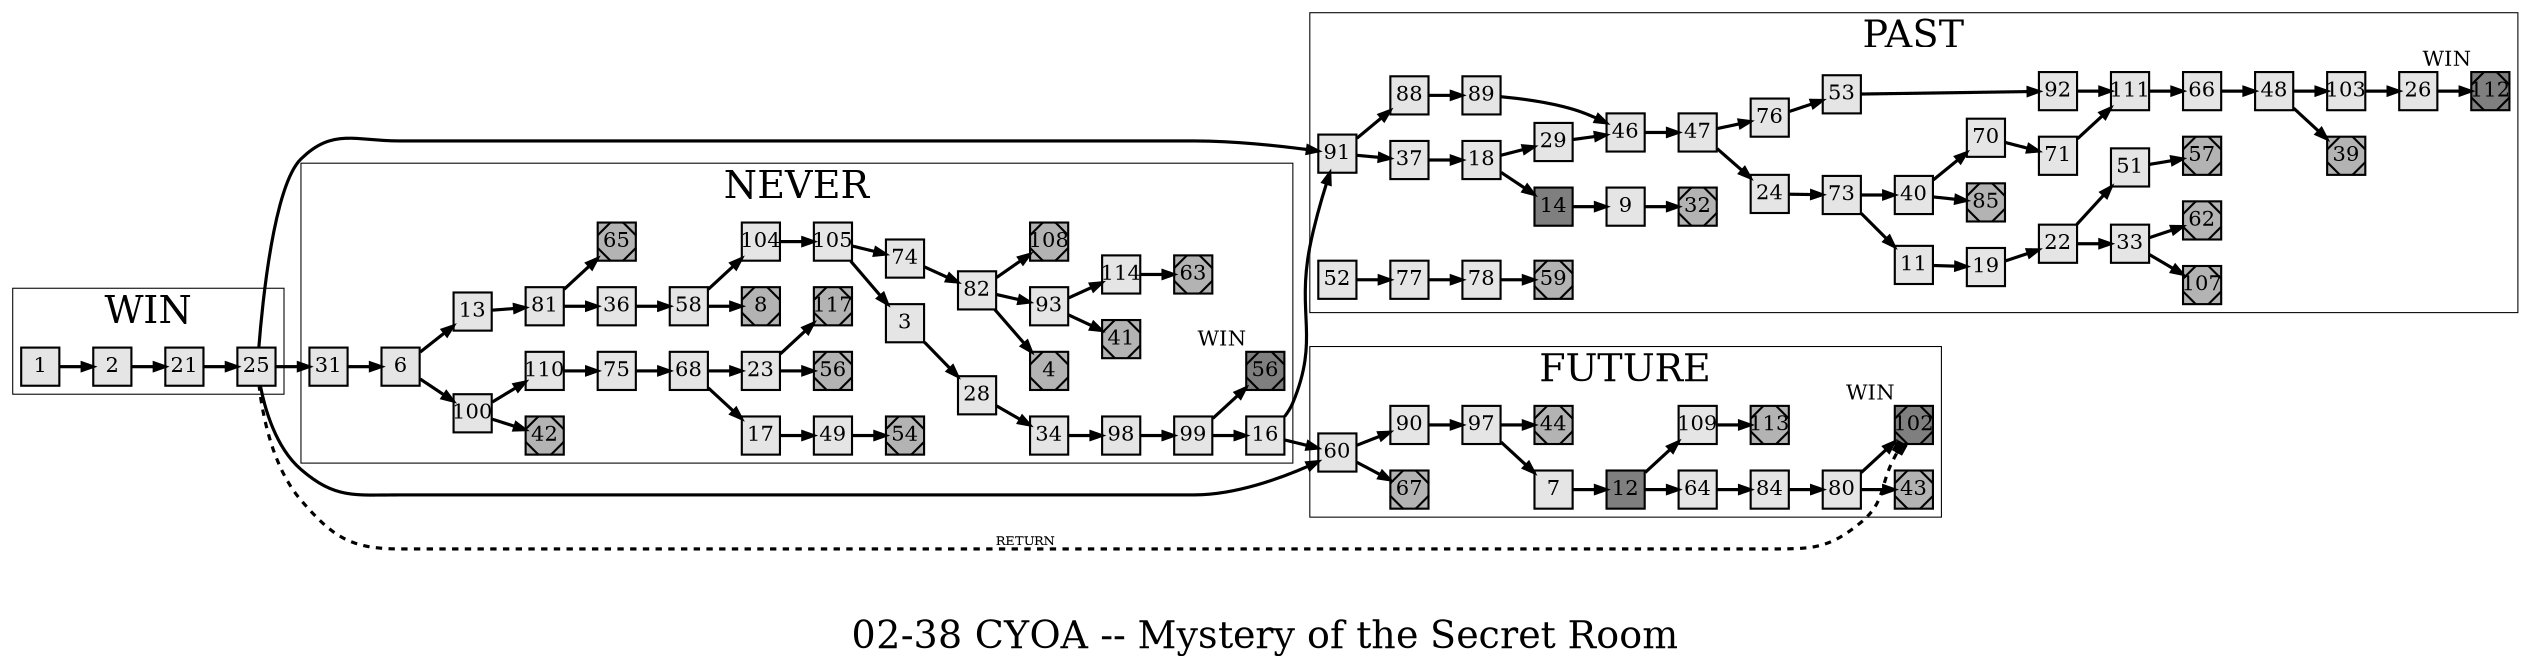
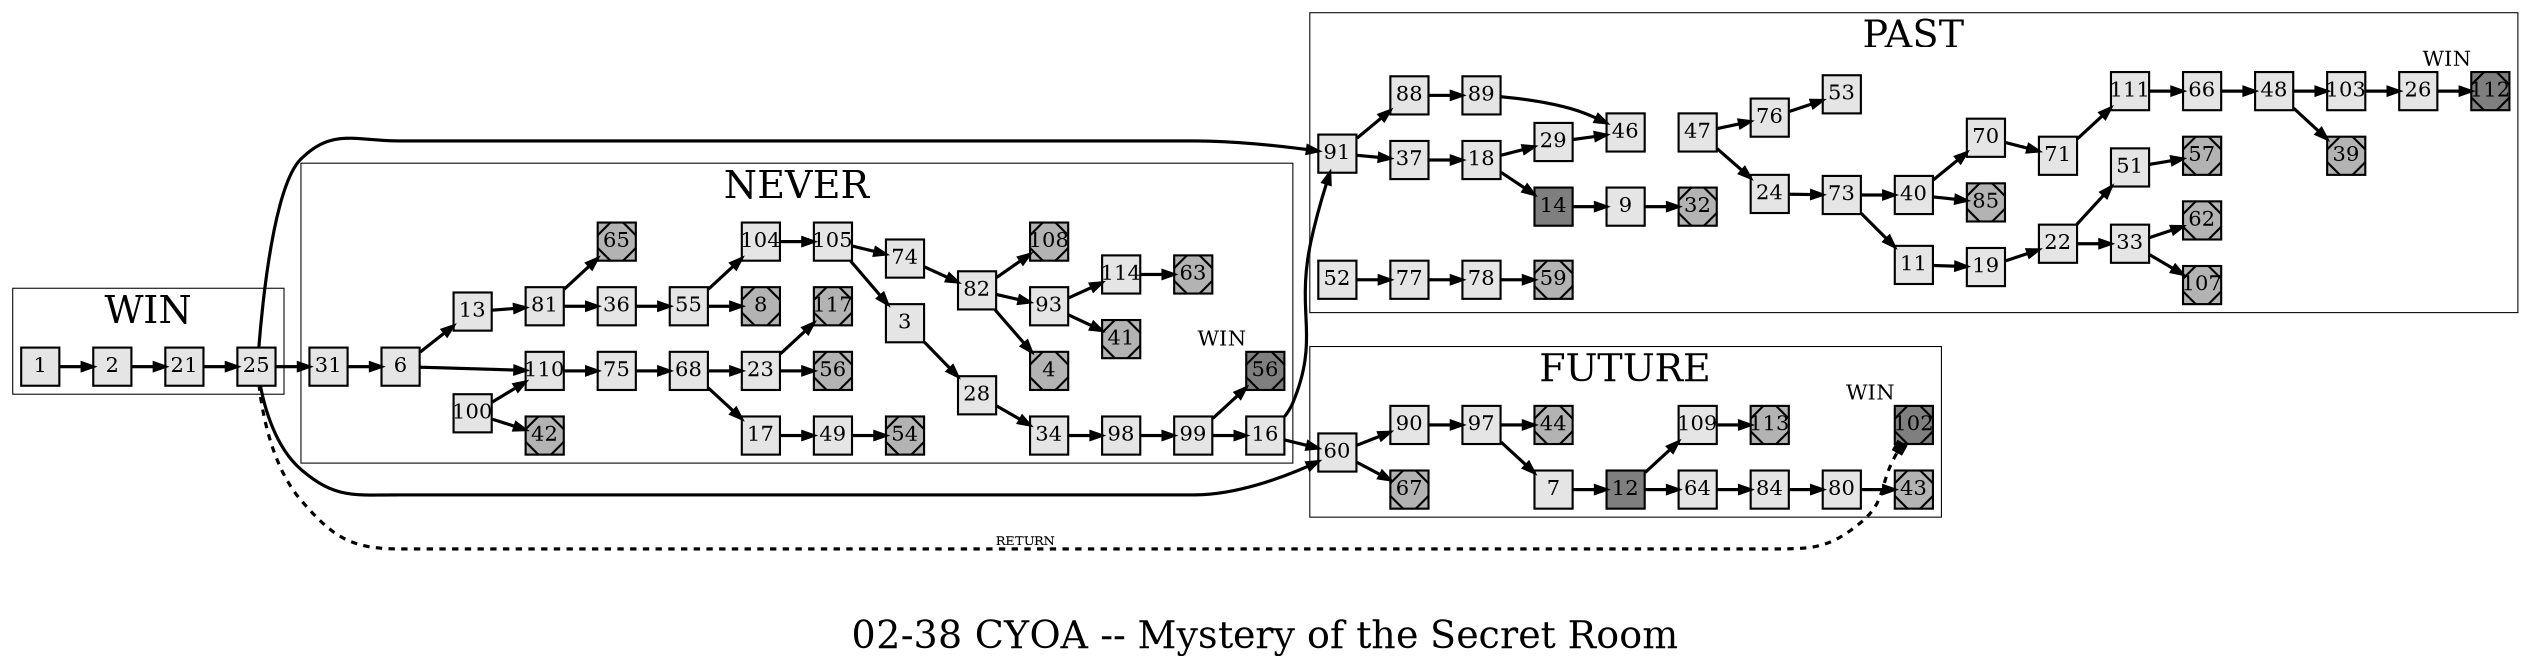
(2058, 91) -> none
(1656, 132) -> none
(689, 306) -> (689, 306)
(432, 387) -> (467, 369)
(1874, 461) -> none
